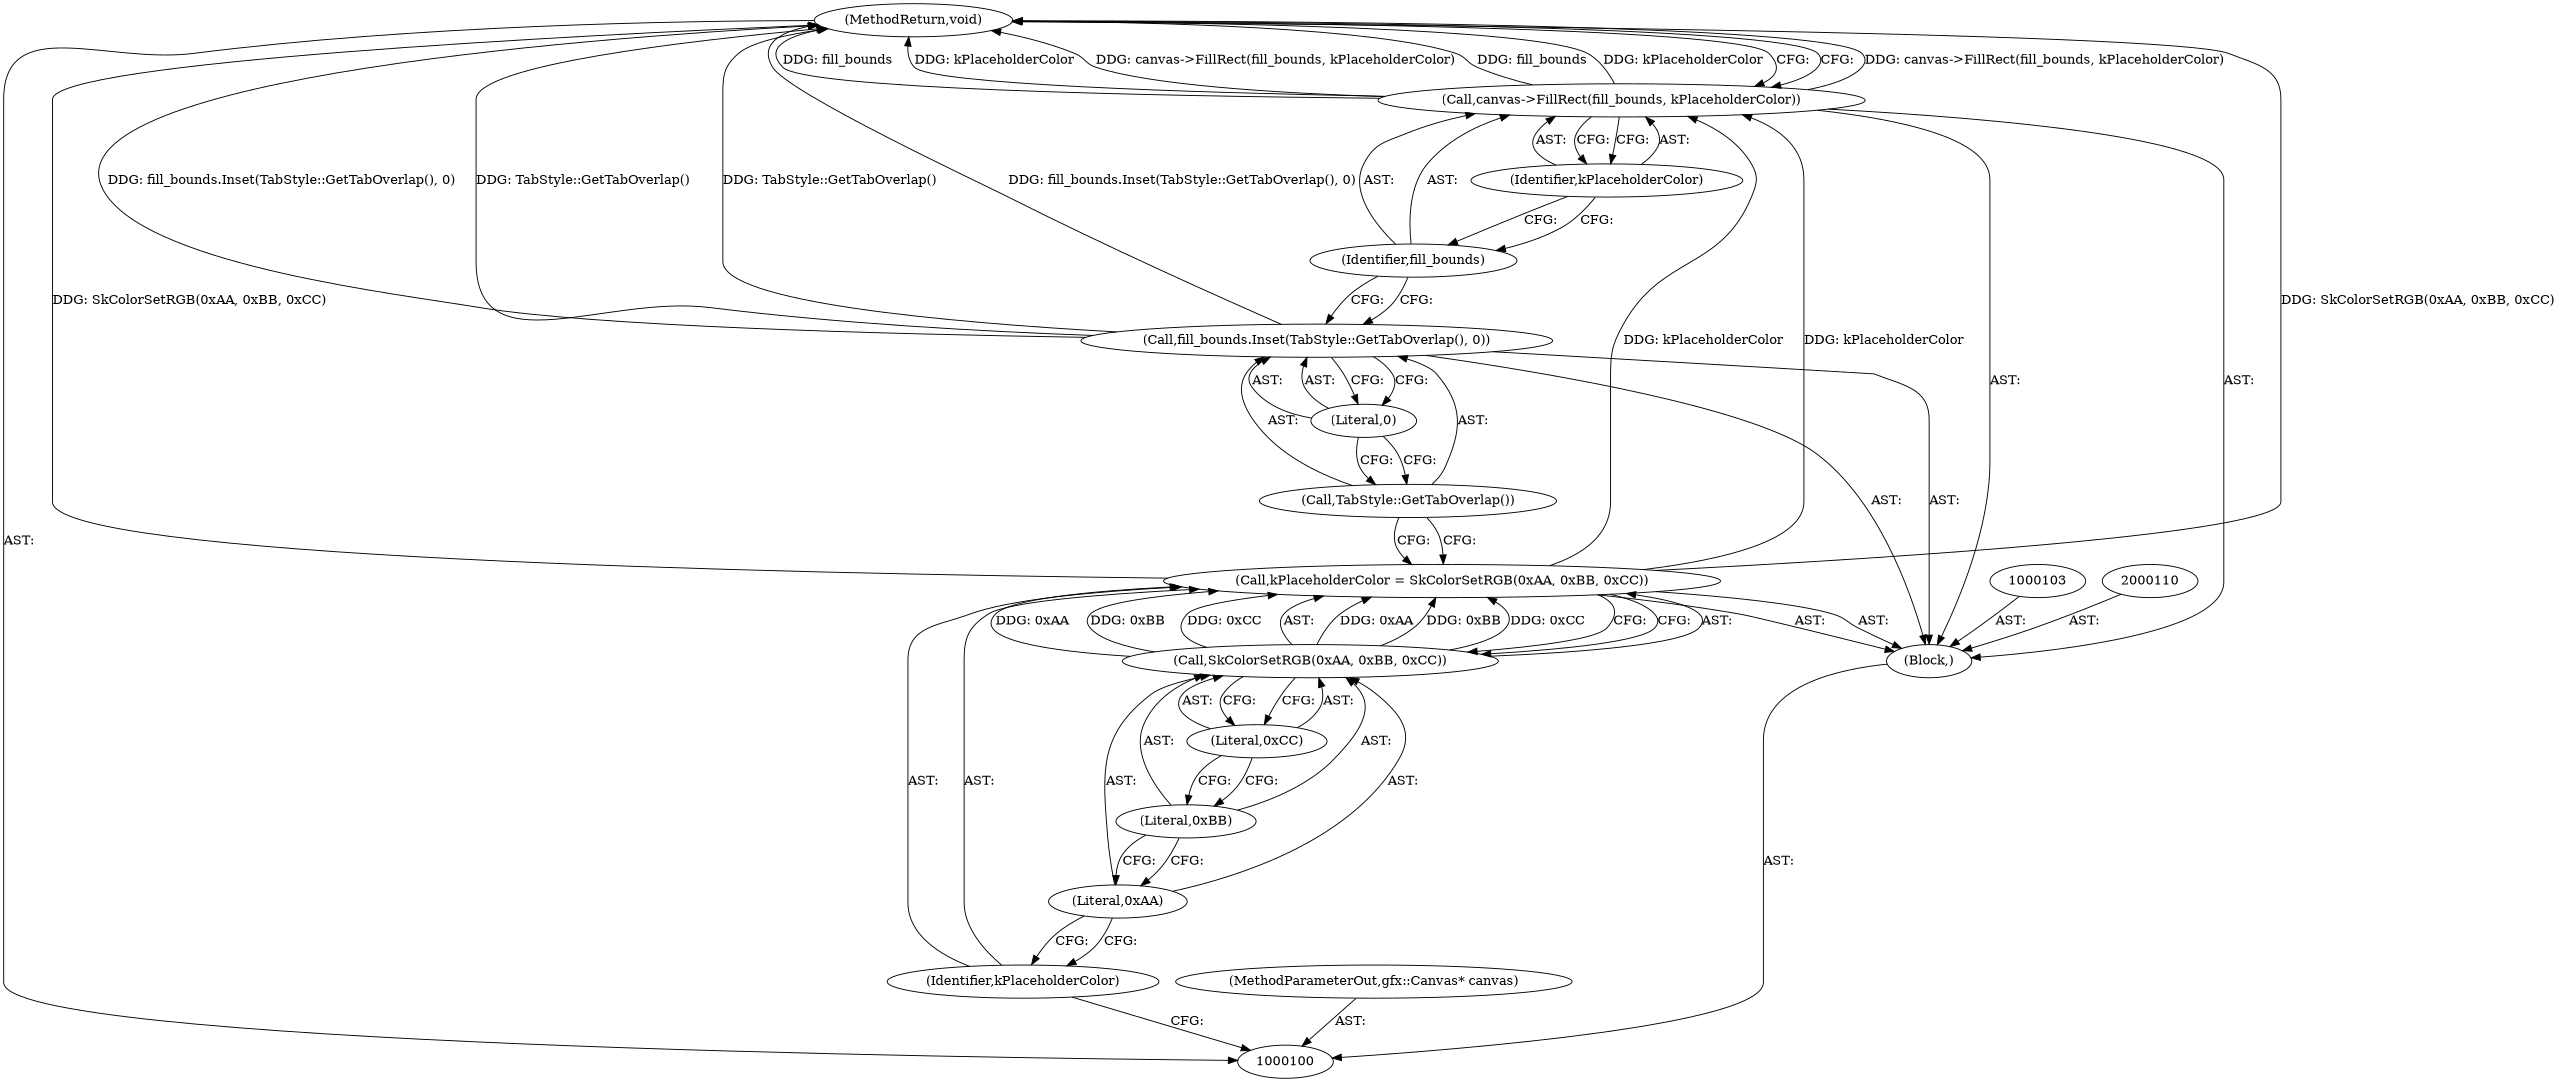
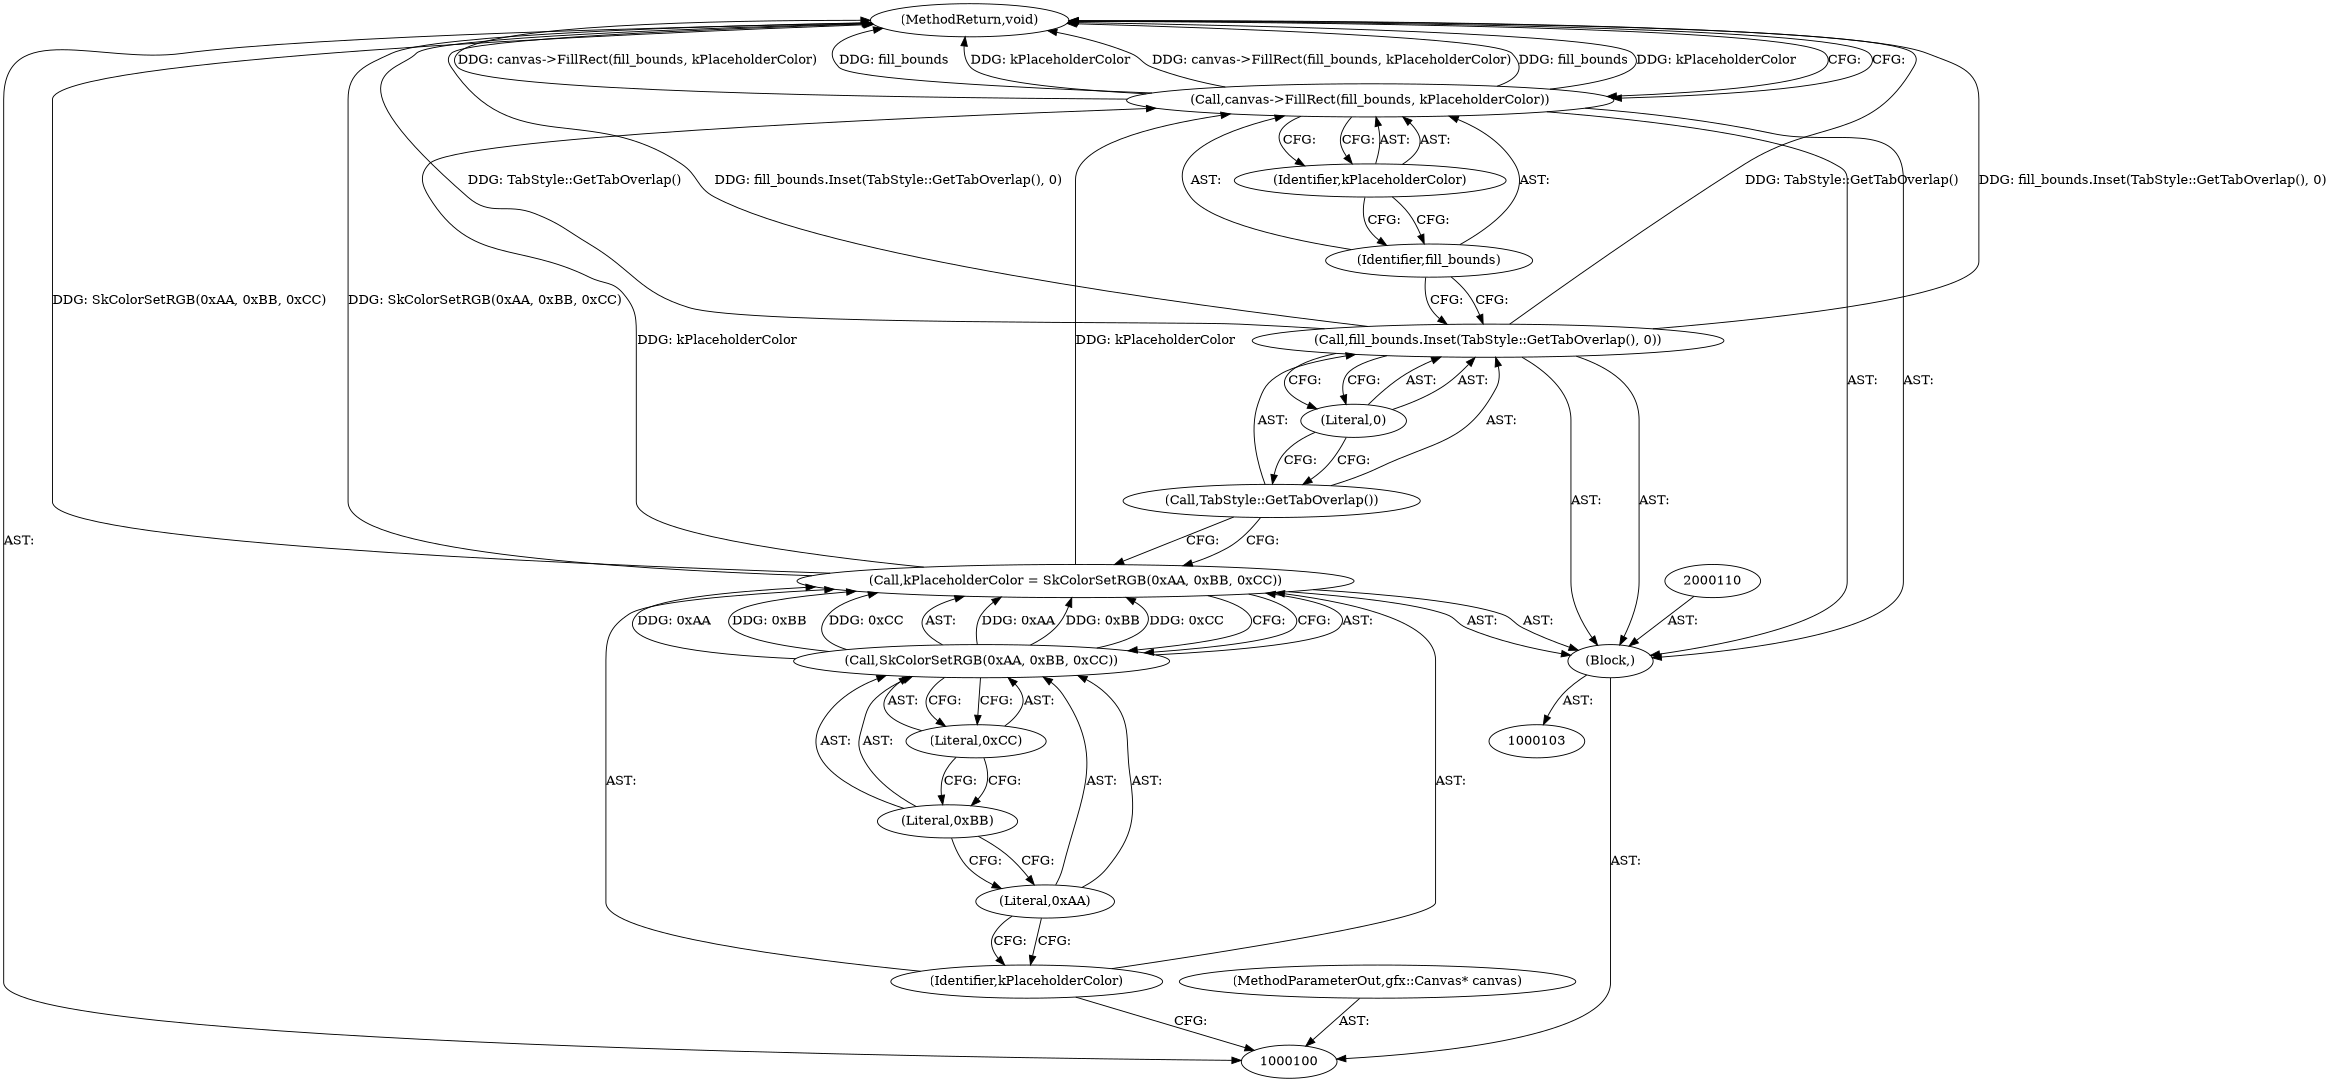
(1989, 619) -> (1564, 693)
